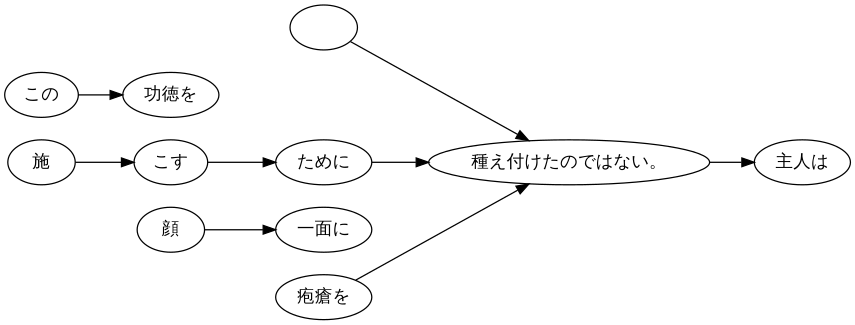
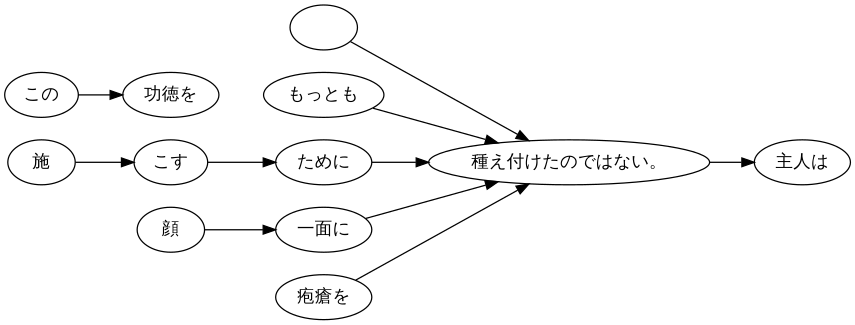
none -> (324, 95)
none -> (426, 202)
